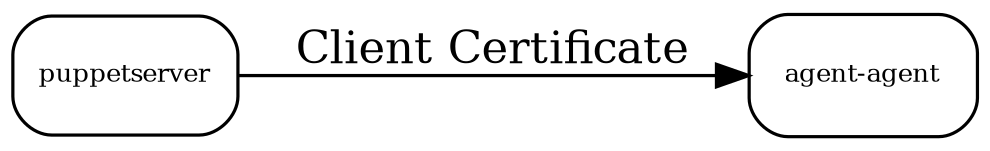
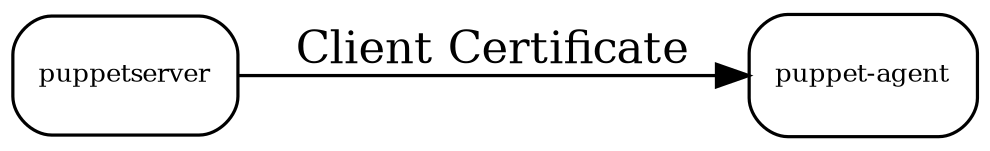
(863, 76) -> (863, 76)
